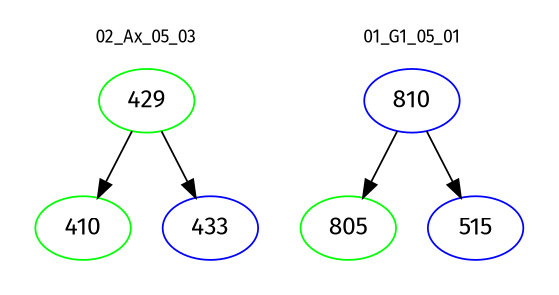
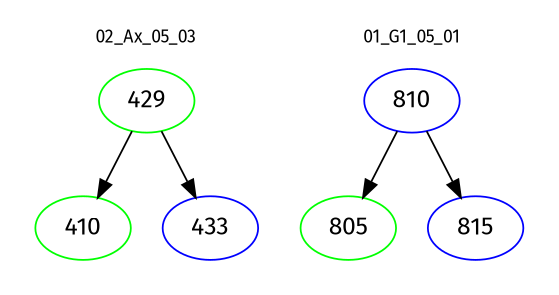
(476, 228) -> (476, 228)
